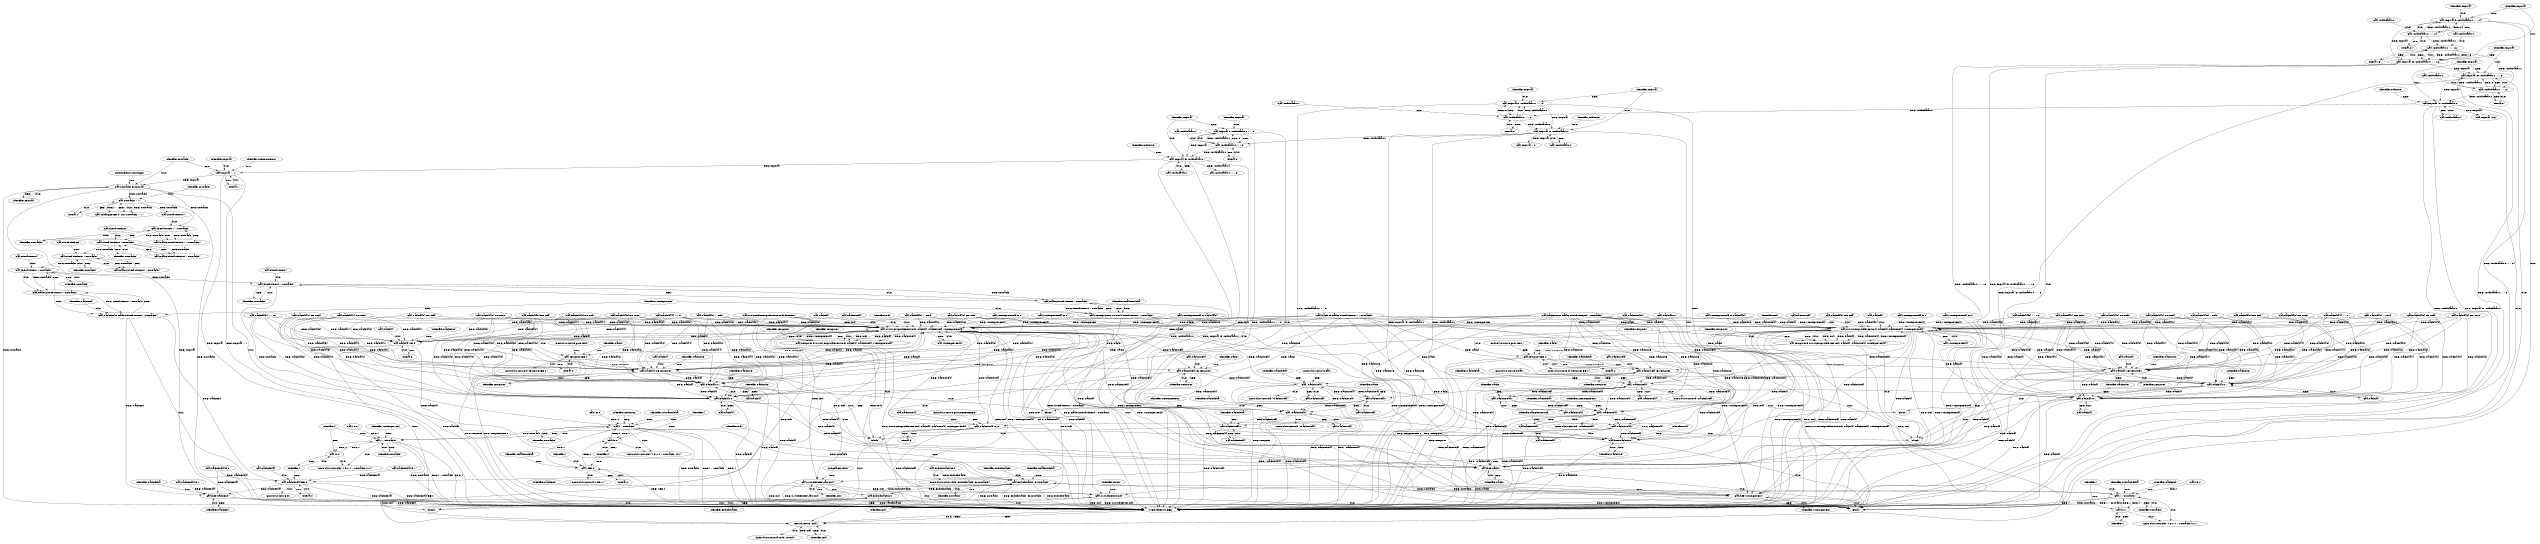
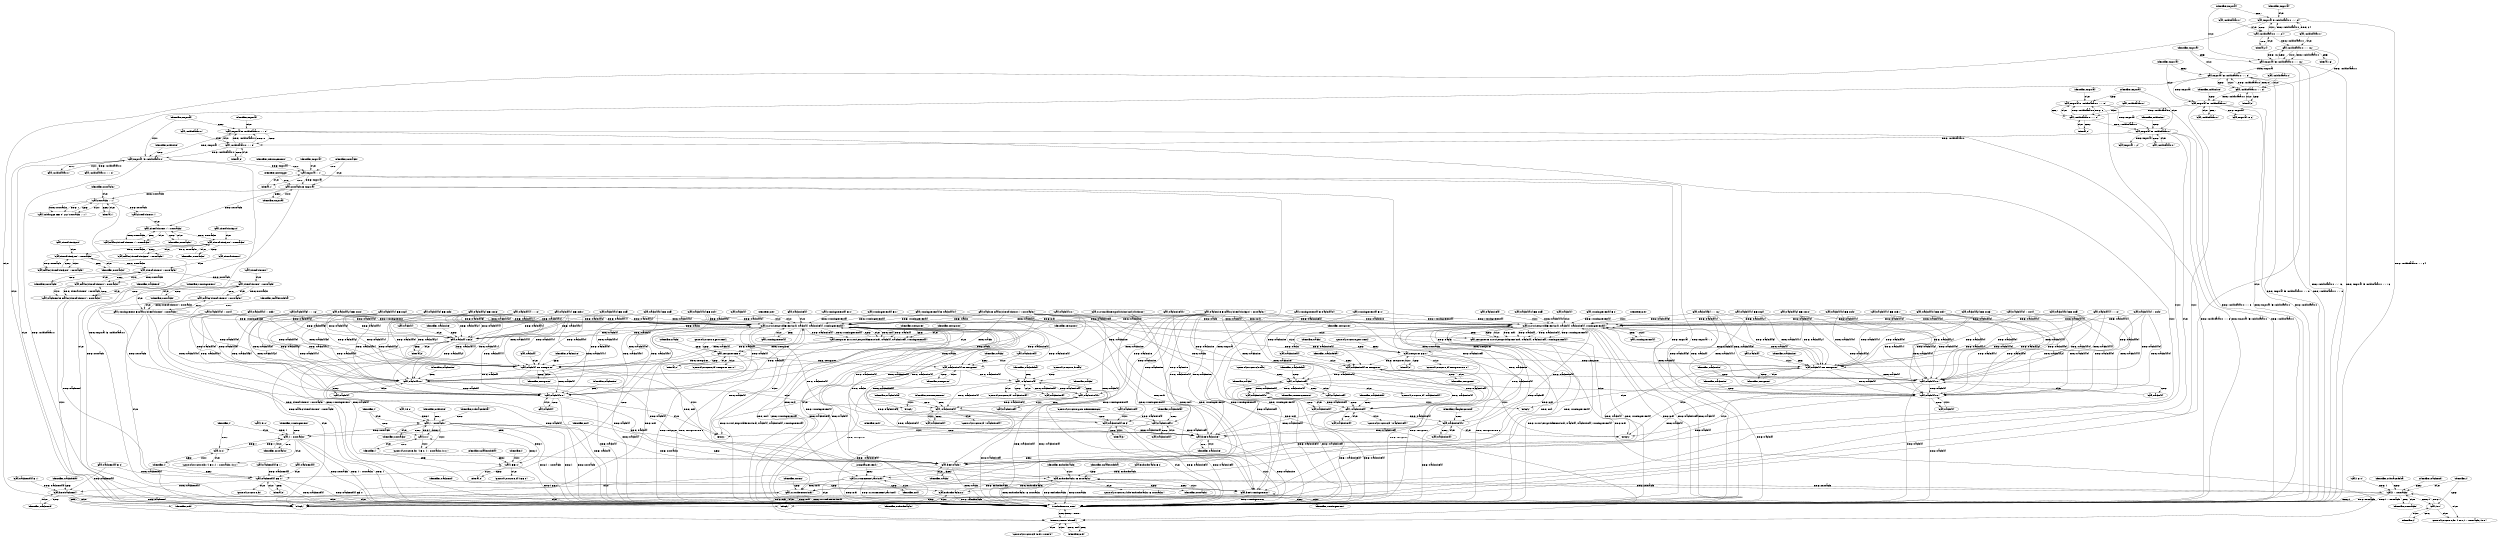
(2401, 30) -> none
(2404, 56) -> none
(129, 173) -> (276, 173)
(1121, 315) -> (145, 312)
(126, 438) -> none
(933, 476) -> (1102, 485)
(806, 524) -> (1064, 520)
